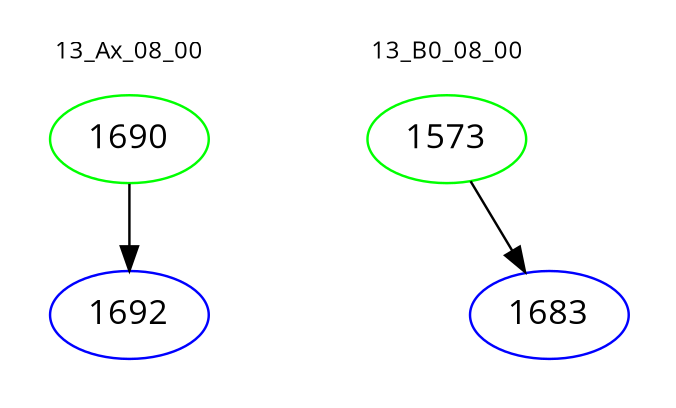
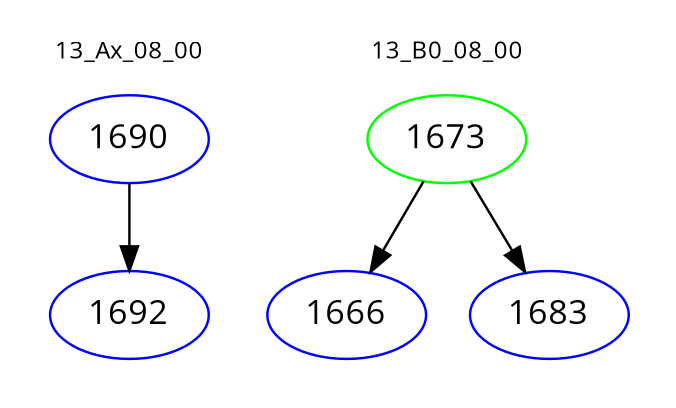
(129, 139) -> (129, 139)
(447, 139) -> (447, 139)
none -> (347, 315)
